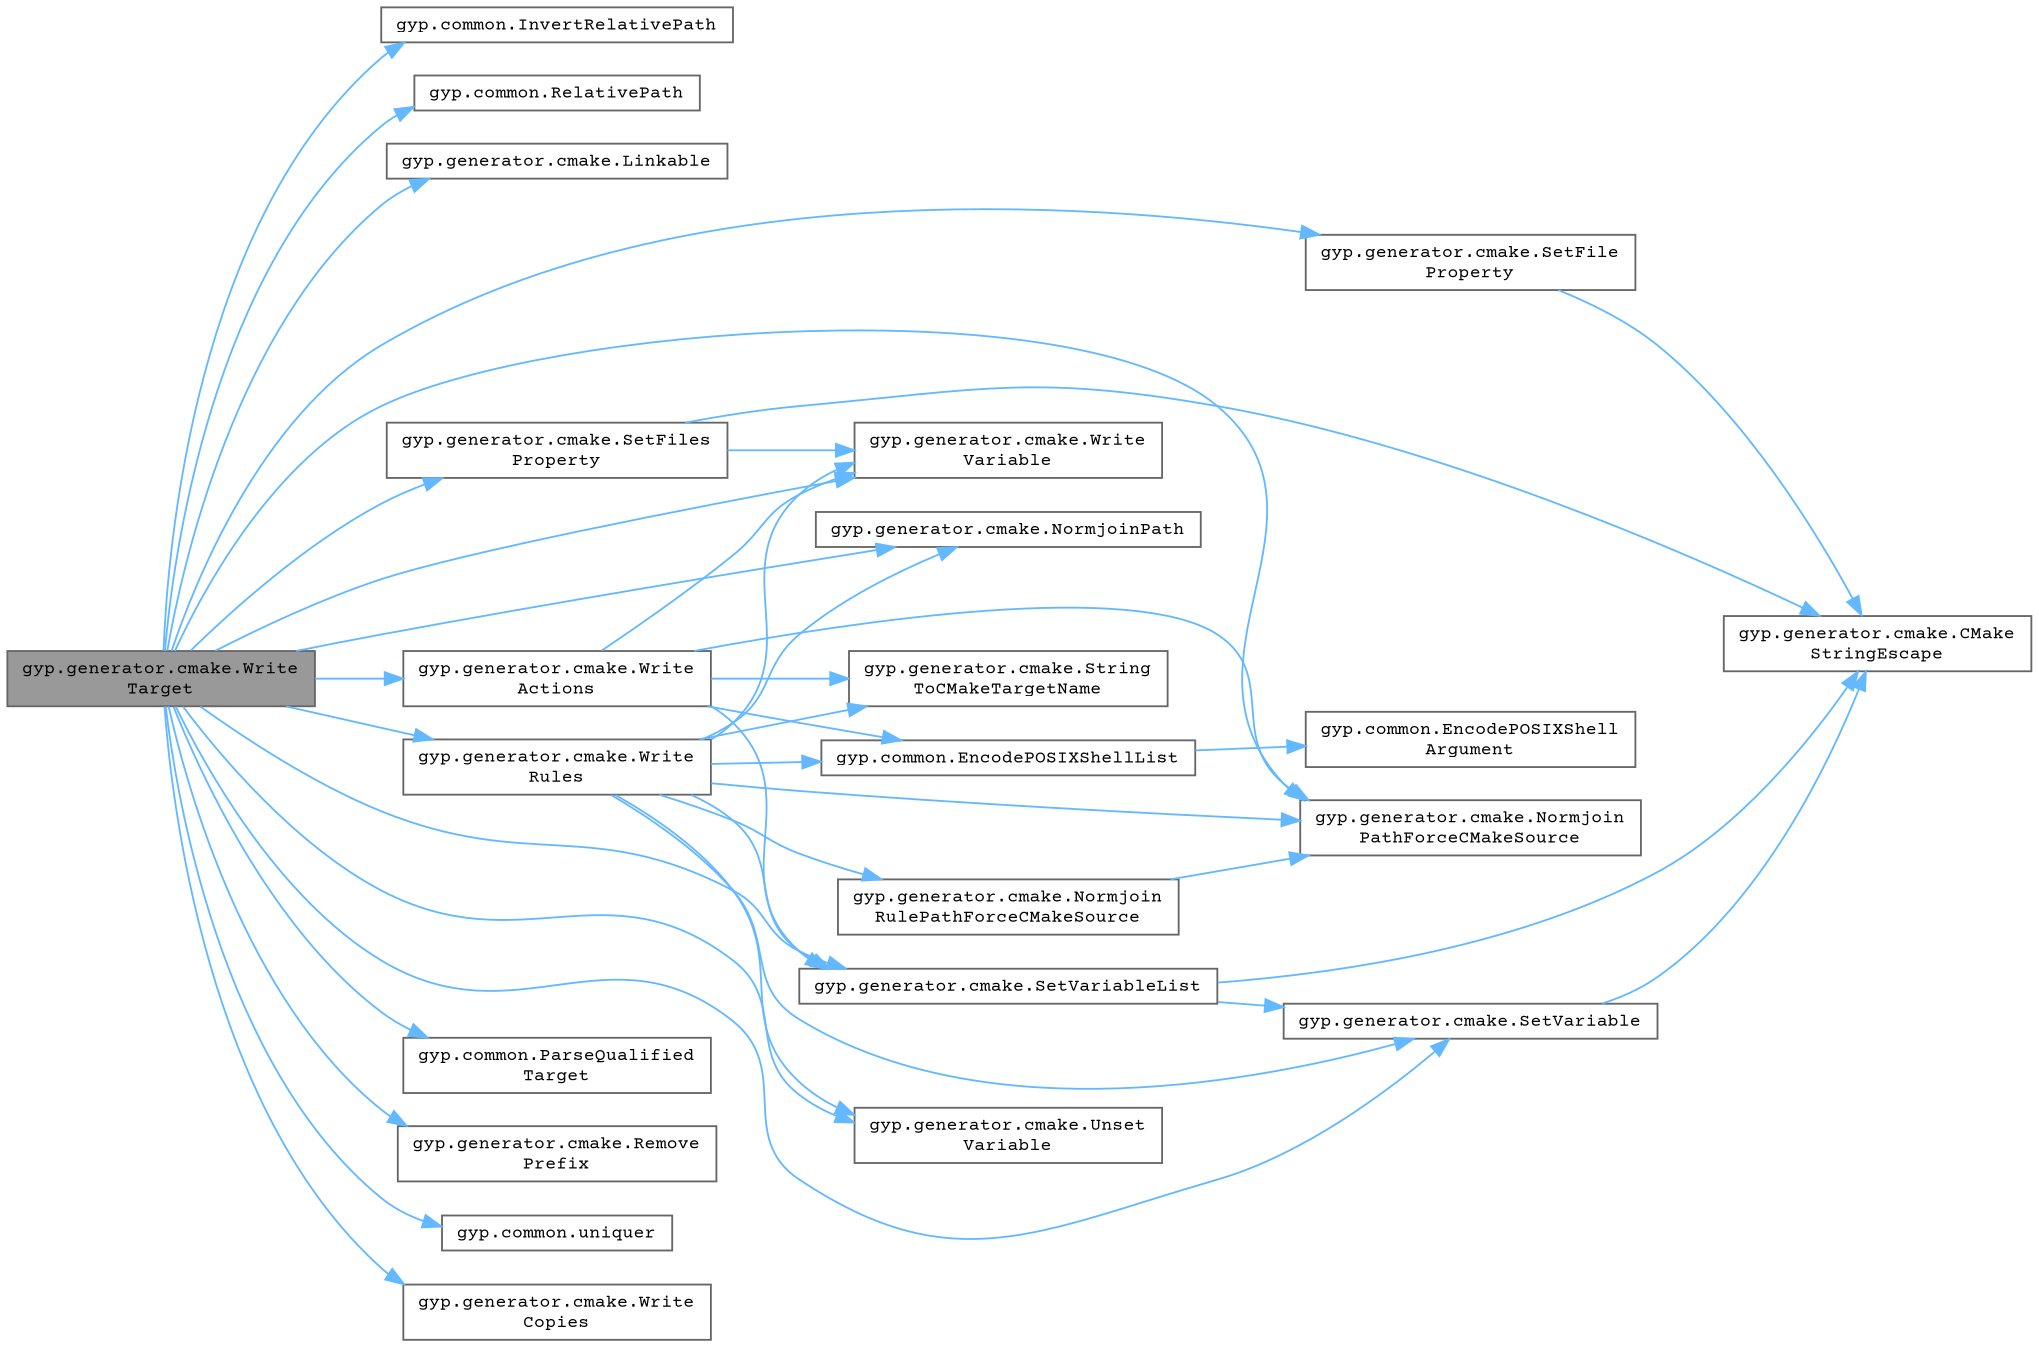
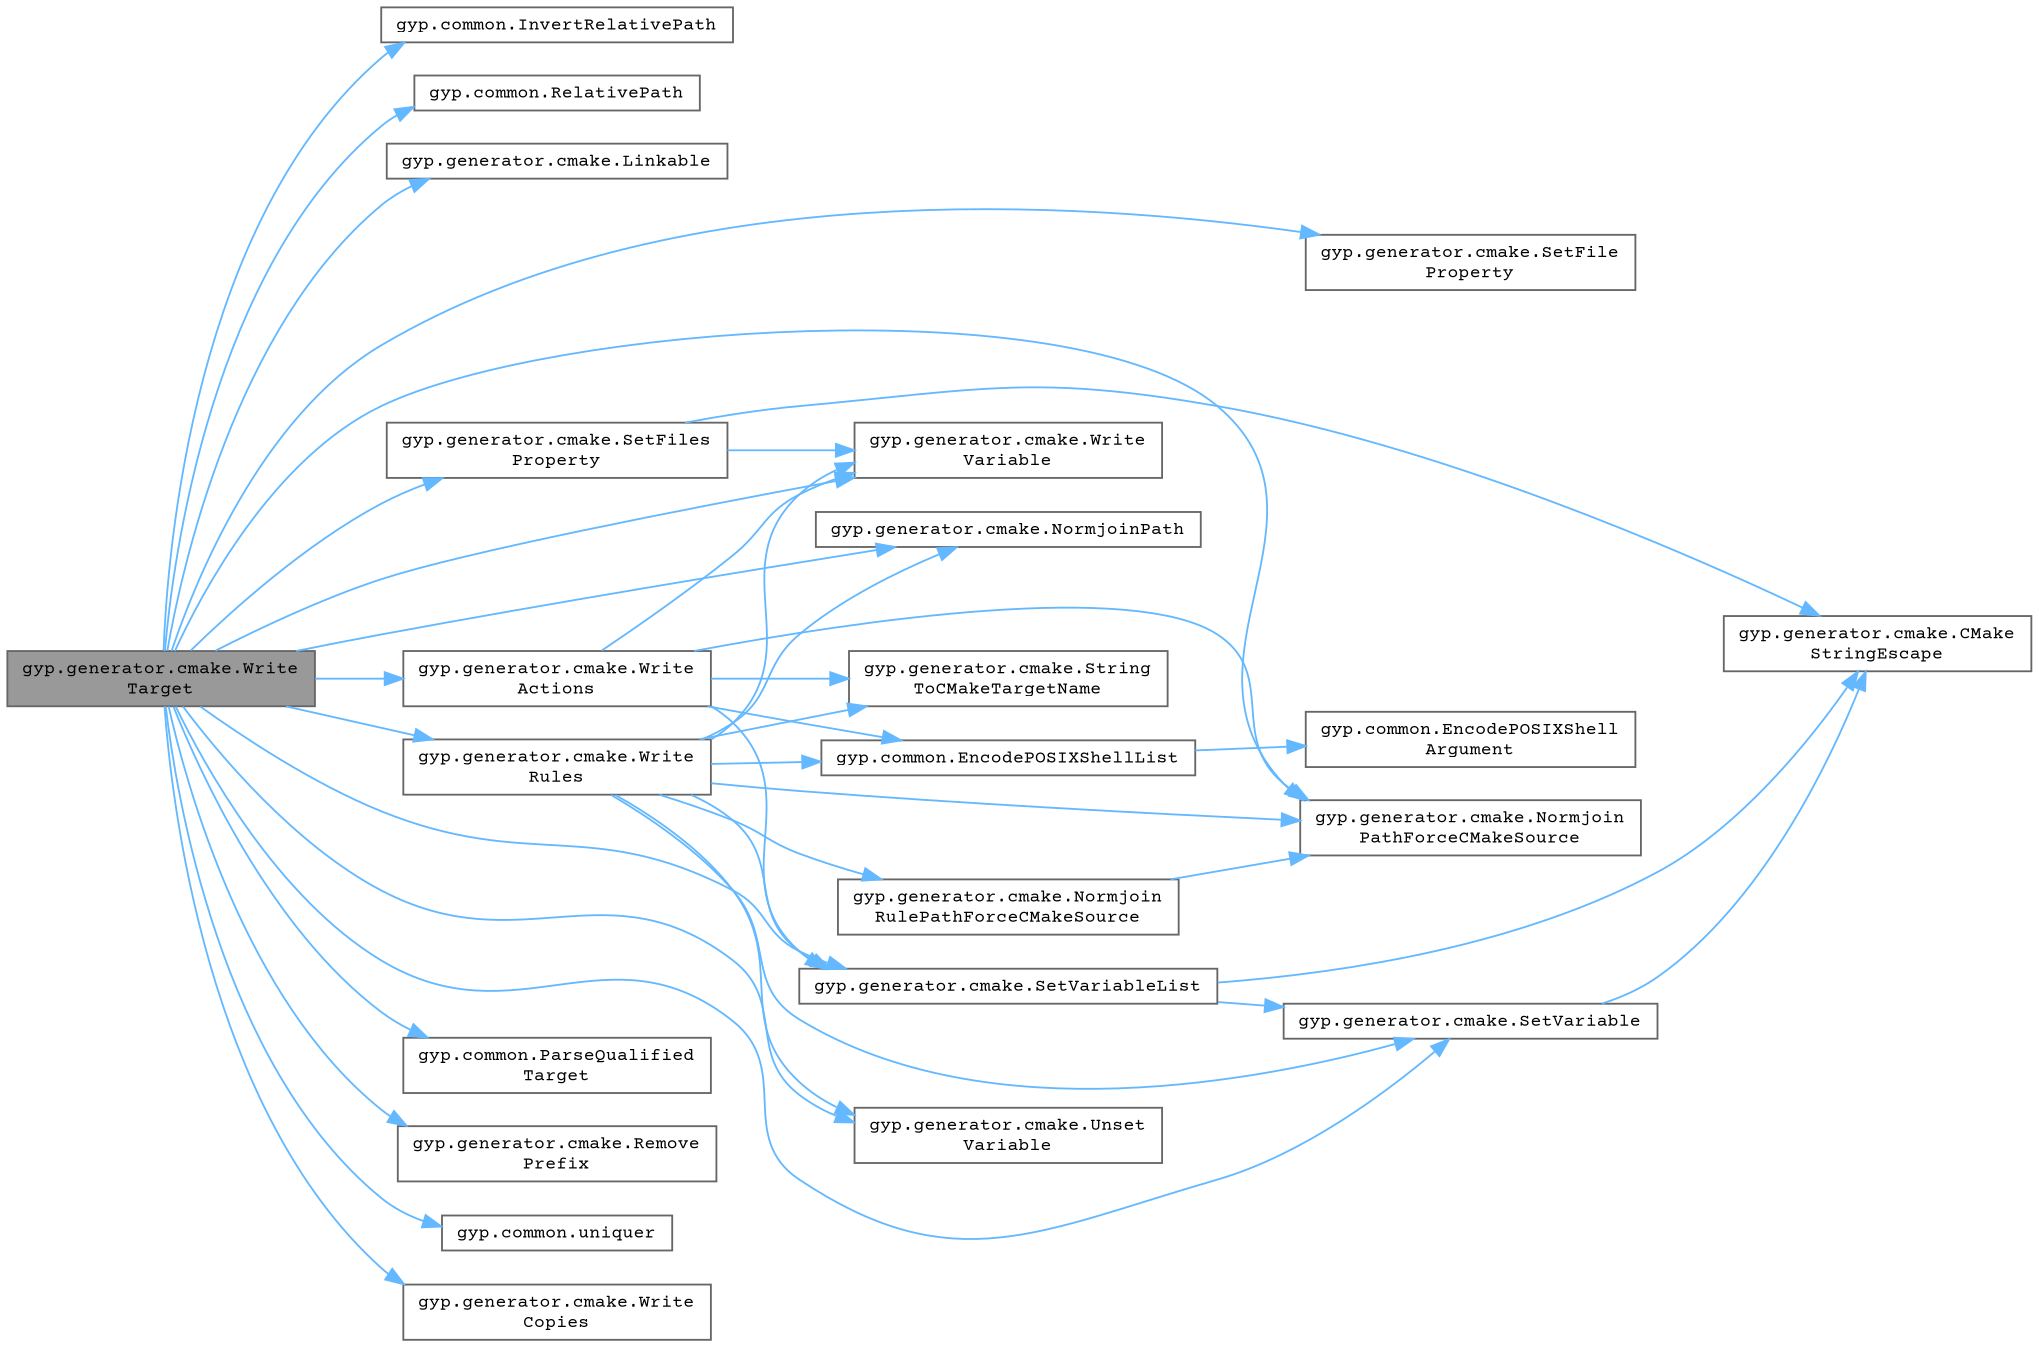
(1731, 419) -> none
